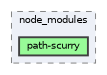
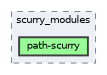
(54, 21) -> (54, 21)
